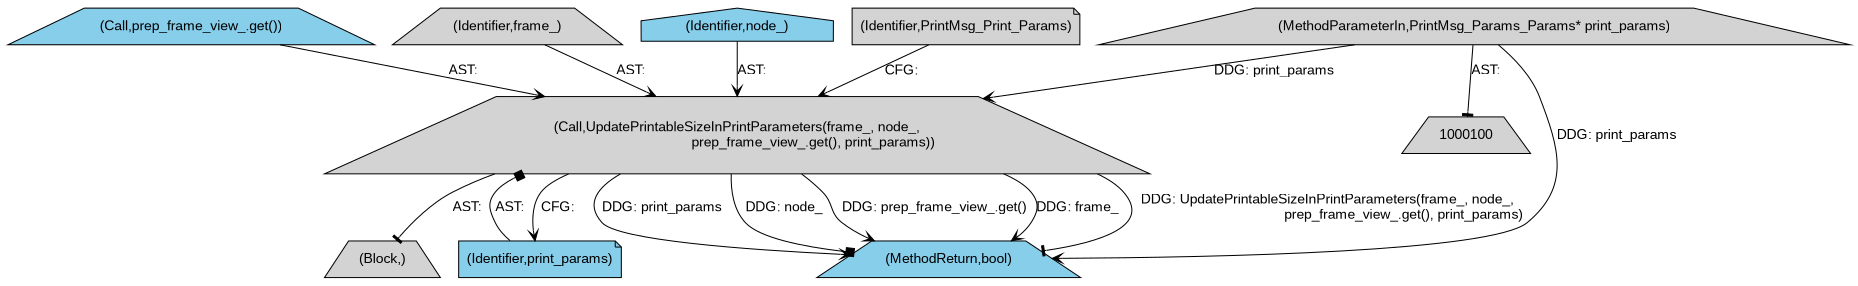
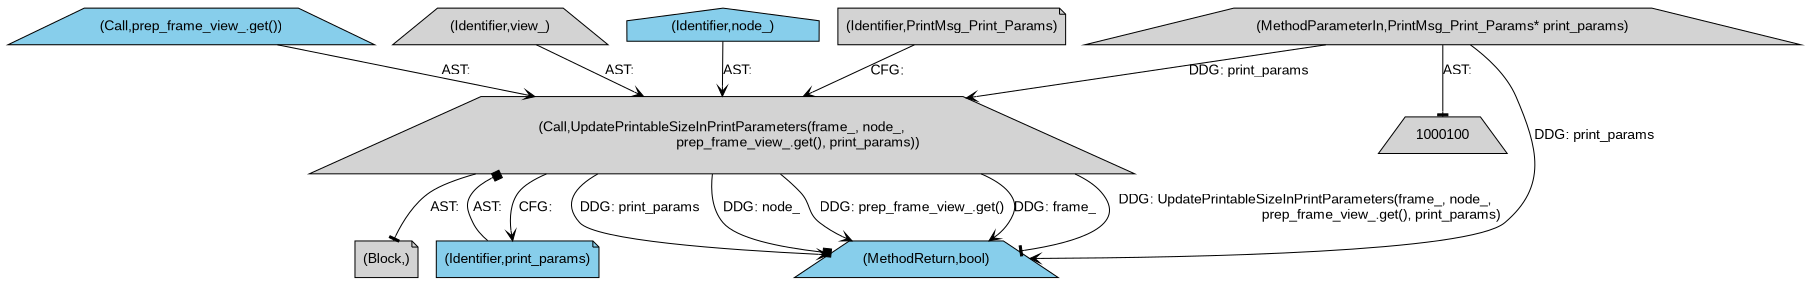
(507, 26) -> (500, 26)
(1474, 26) -> (1443, 26)
(382, 259) -> (386, 259)
